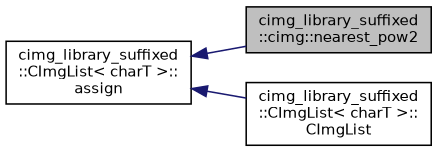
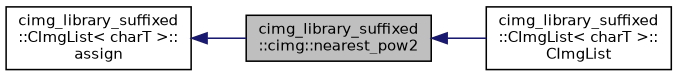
(227, 95) -> (467, 38)
